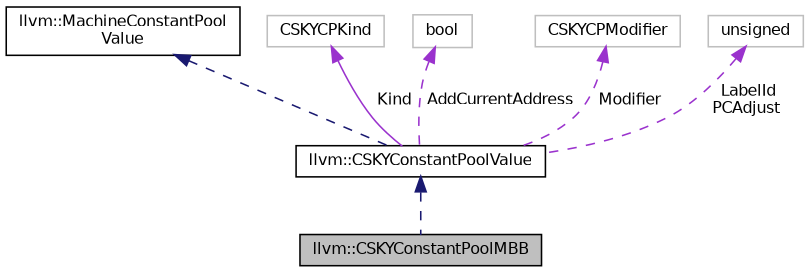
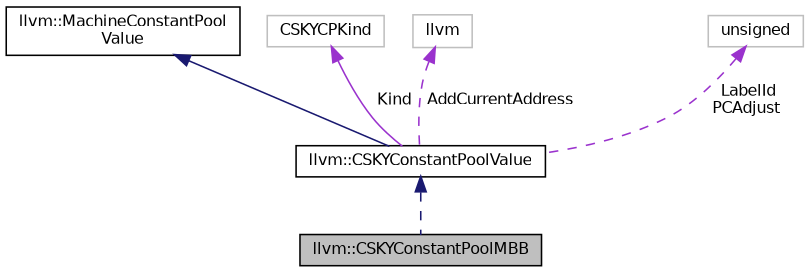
(443, 31) -> (443, 31)
(608, 31) -> none
(289, 104) -> (289, 104)
